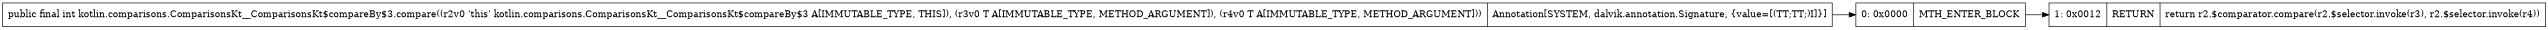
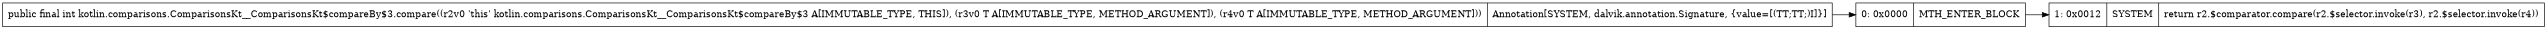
(2133, 14) -> (2133, 14)
